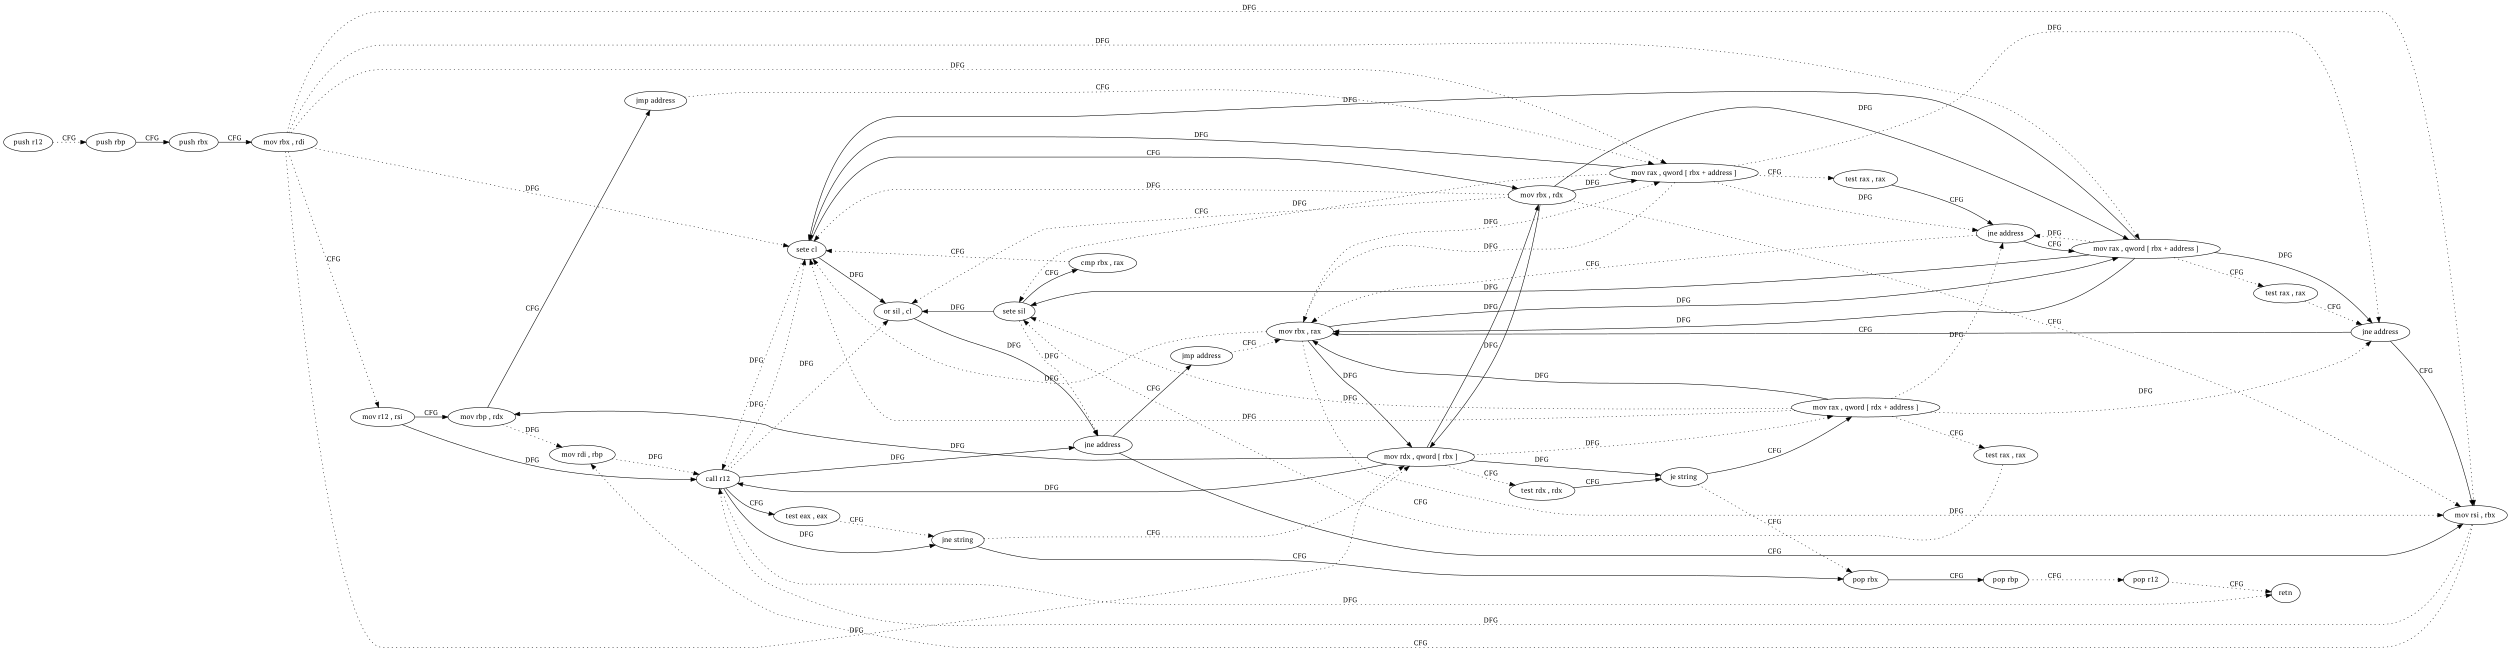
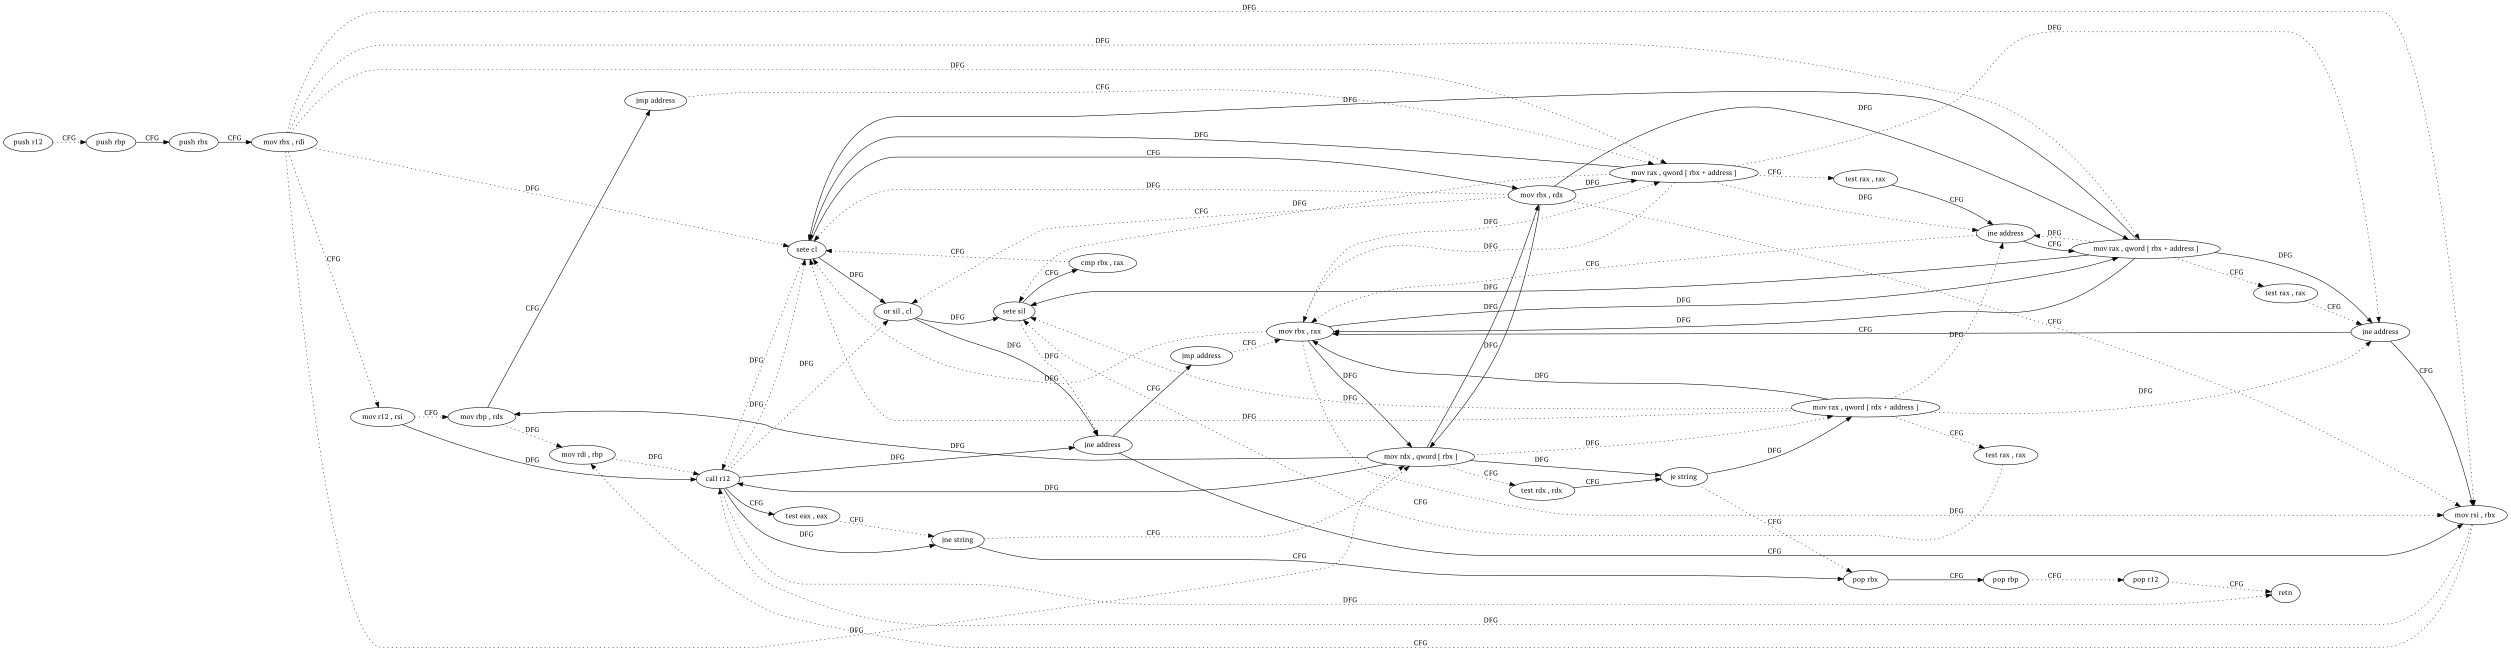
(961, 311) -> (955, 324)
(429, 417) -> (429, 417)
(1775, 451) -> (1775, 451)
